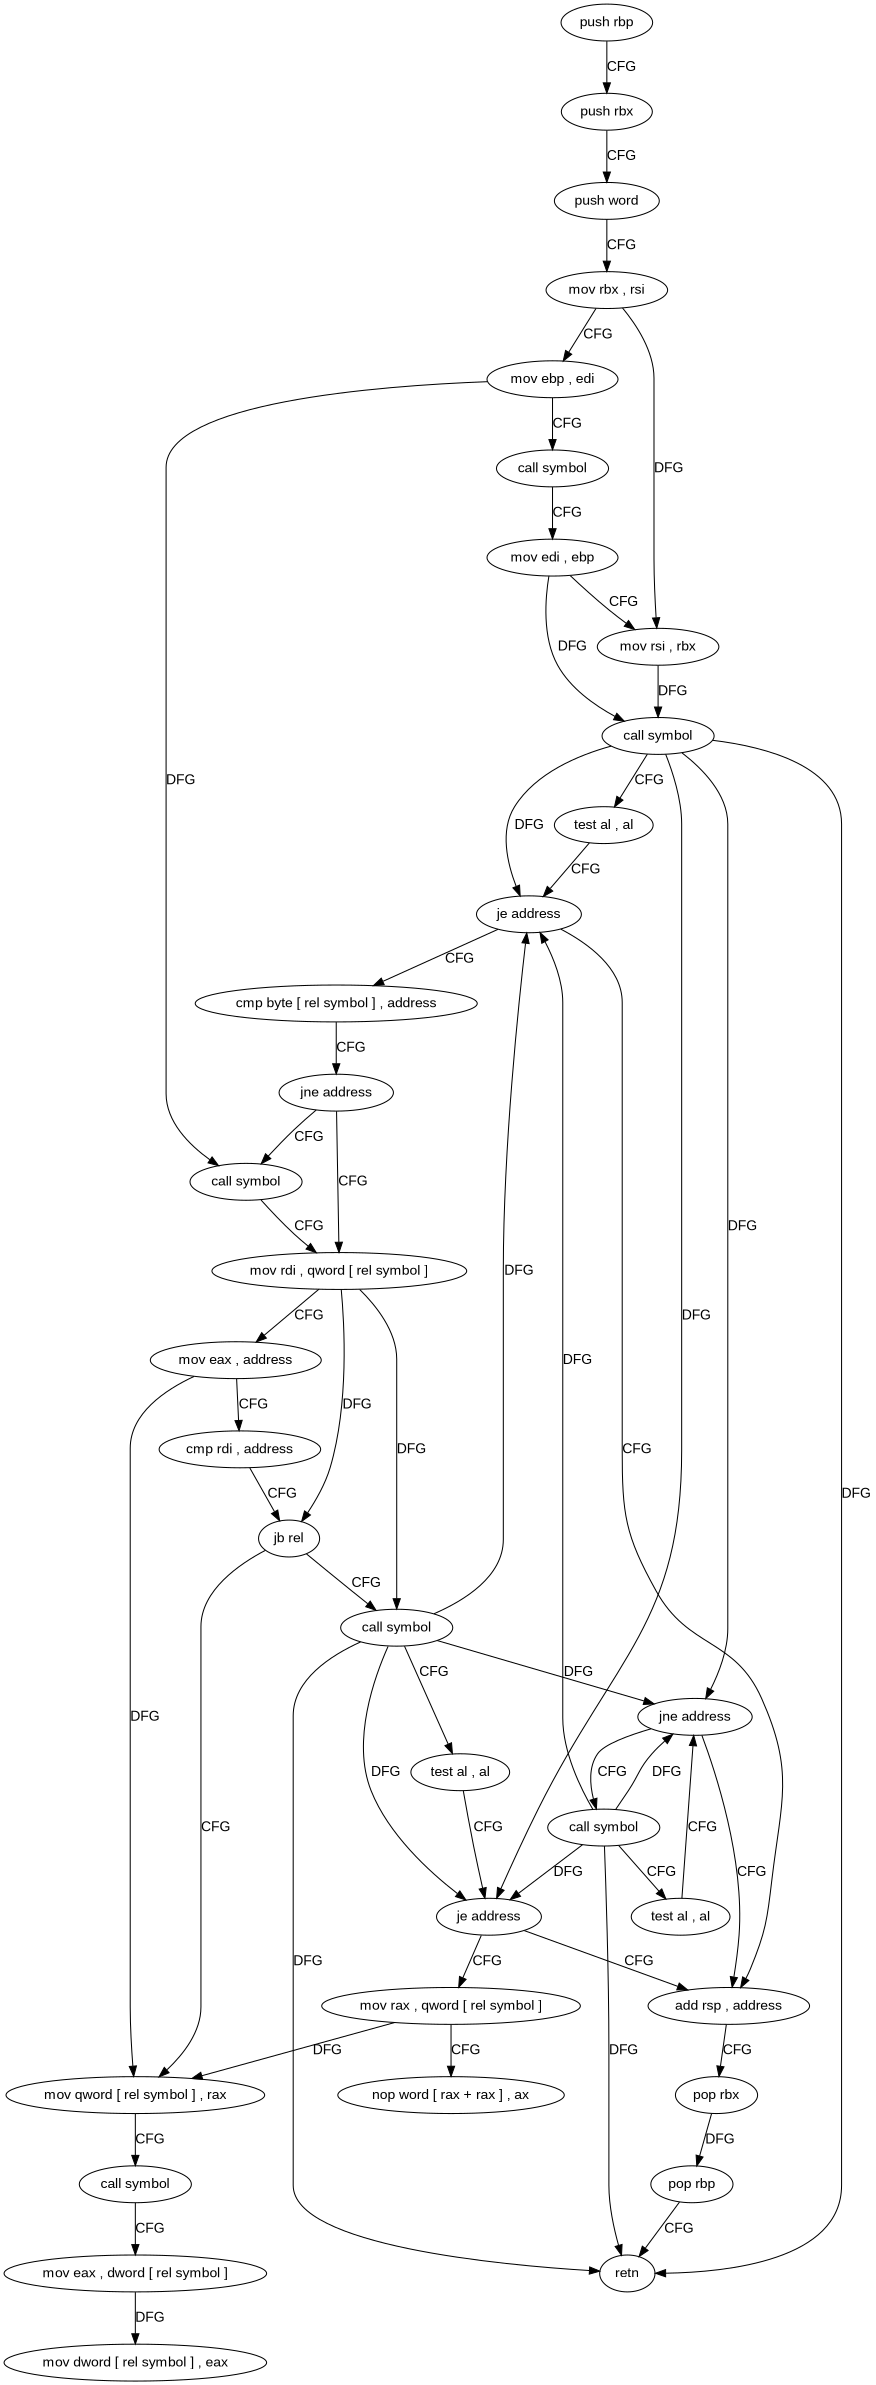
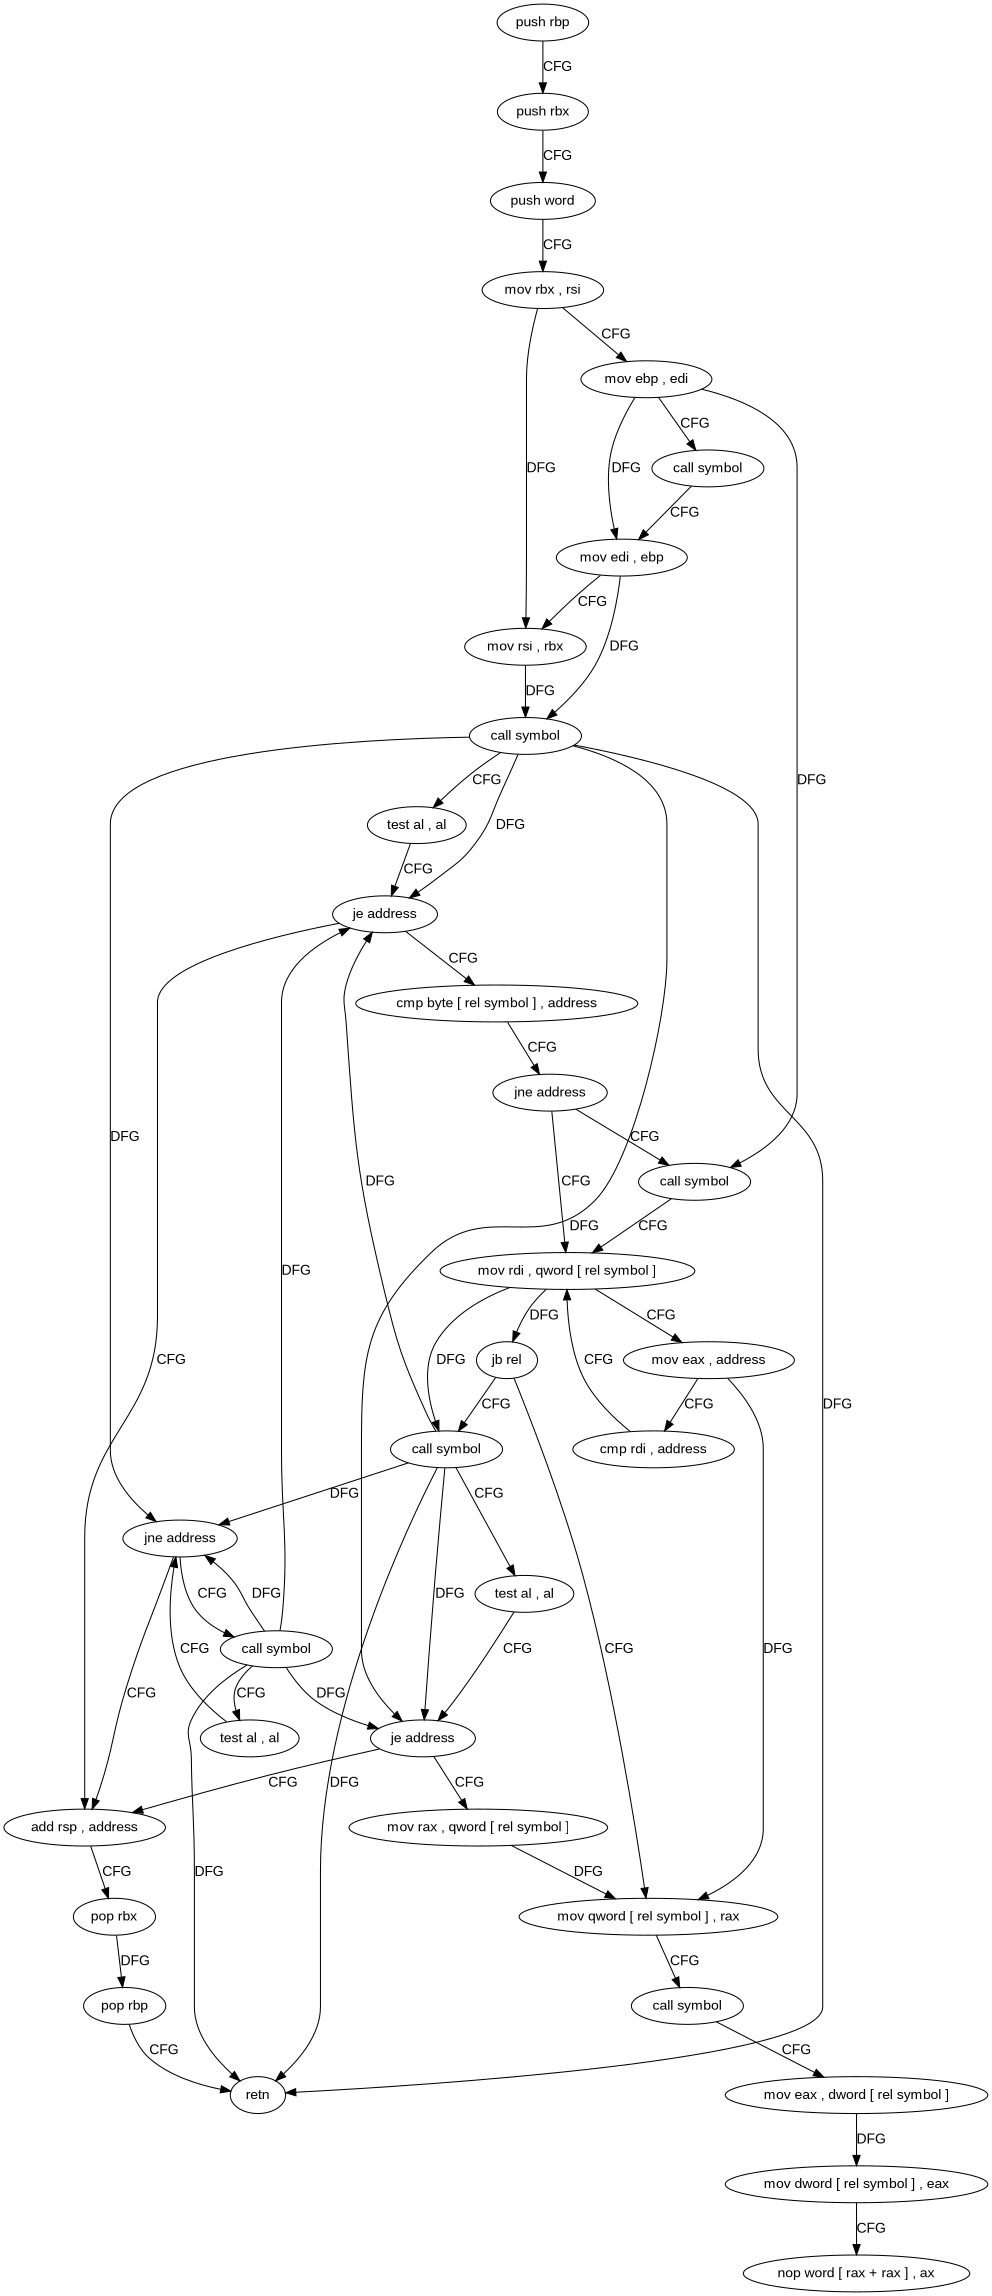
none -> (610, 461)
(262, 1490) -> (582, 1374)
(451, 2045) -> (857, 2224)
